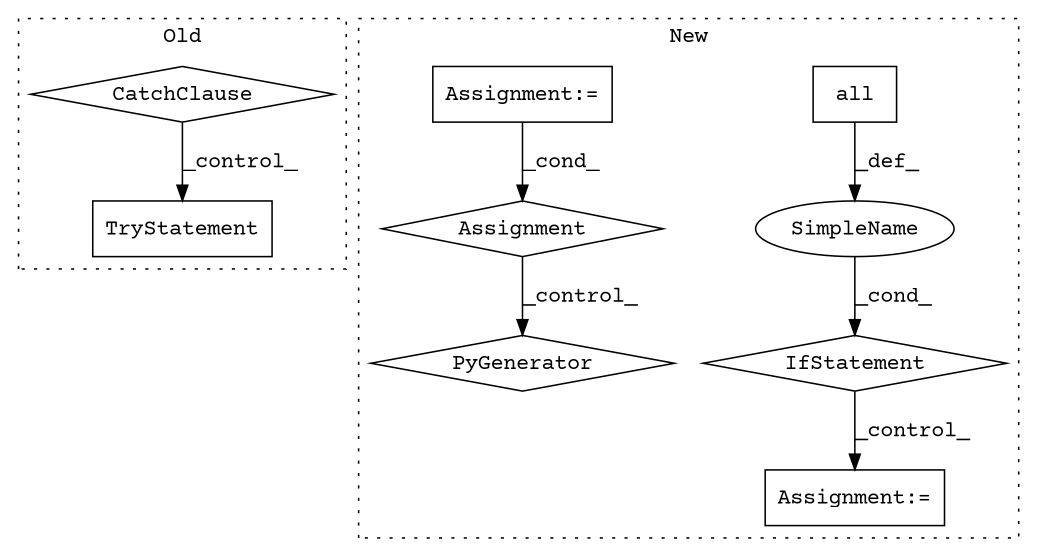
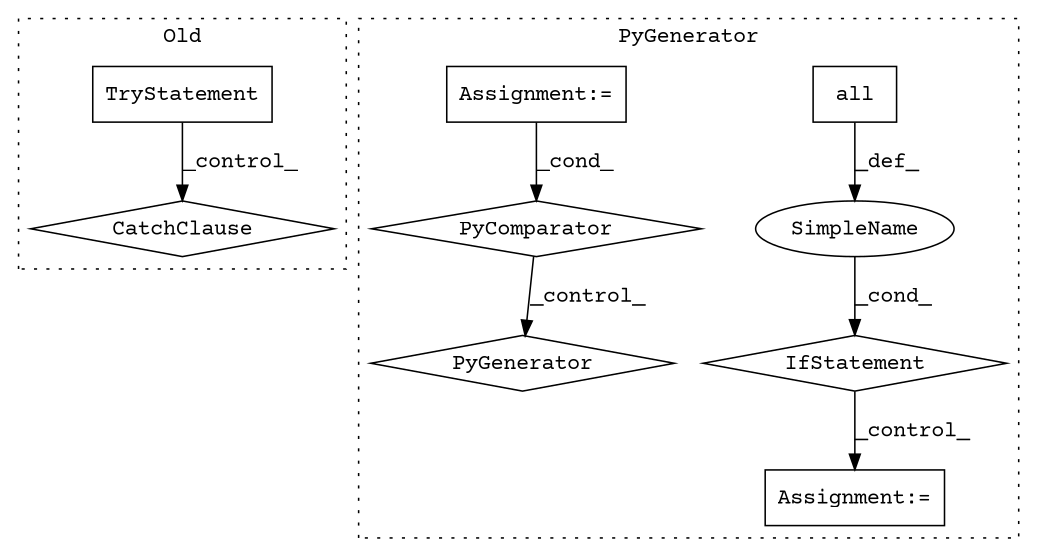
(689, 36) -> (689, 36)
(182, 154) -> (182, 154)
(522, 229) -> (536, 229)
